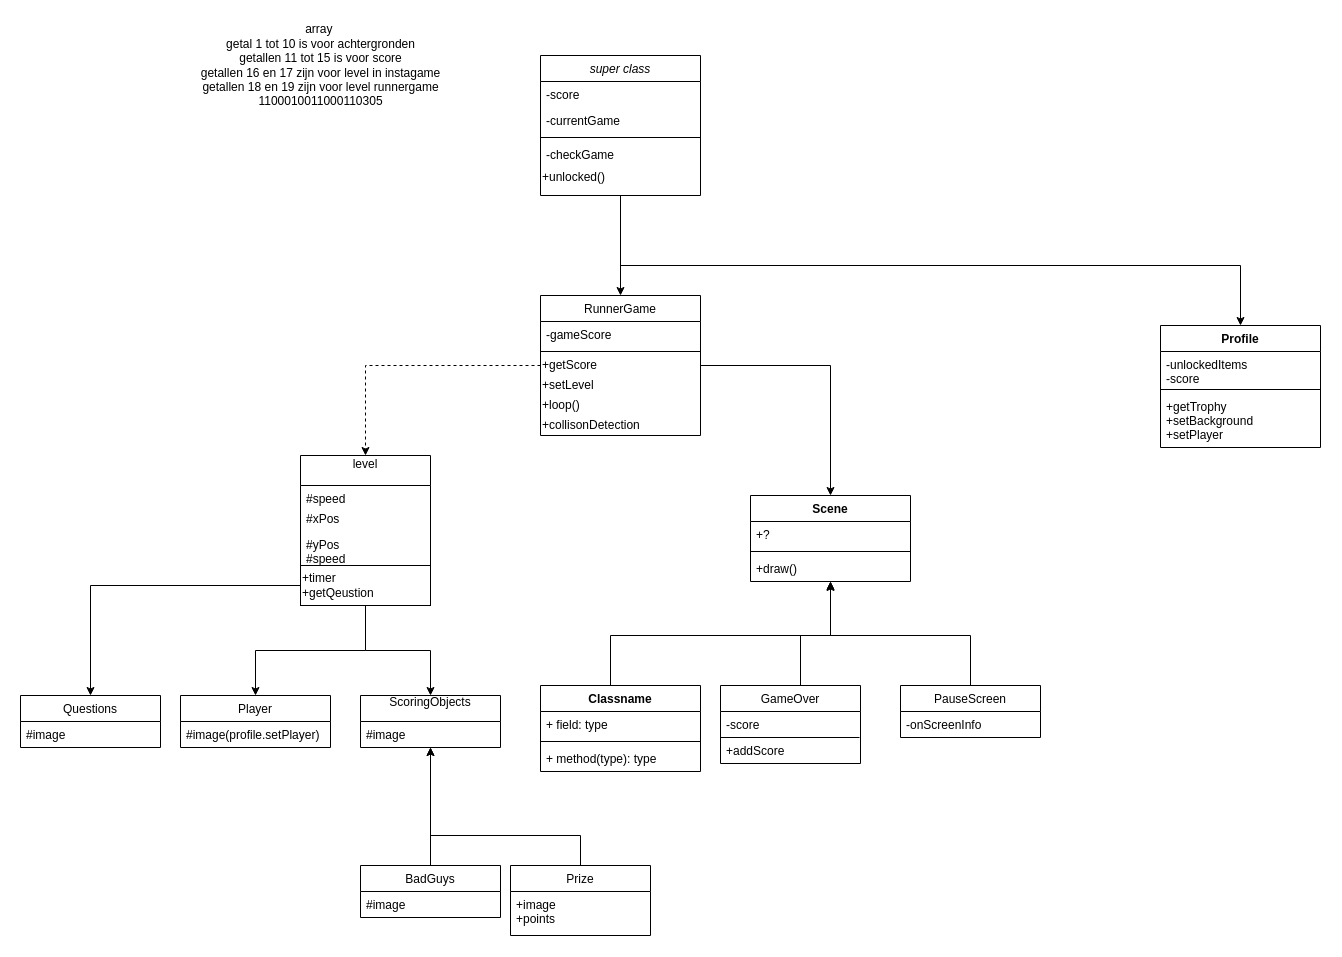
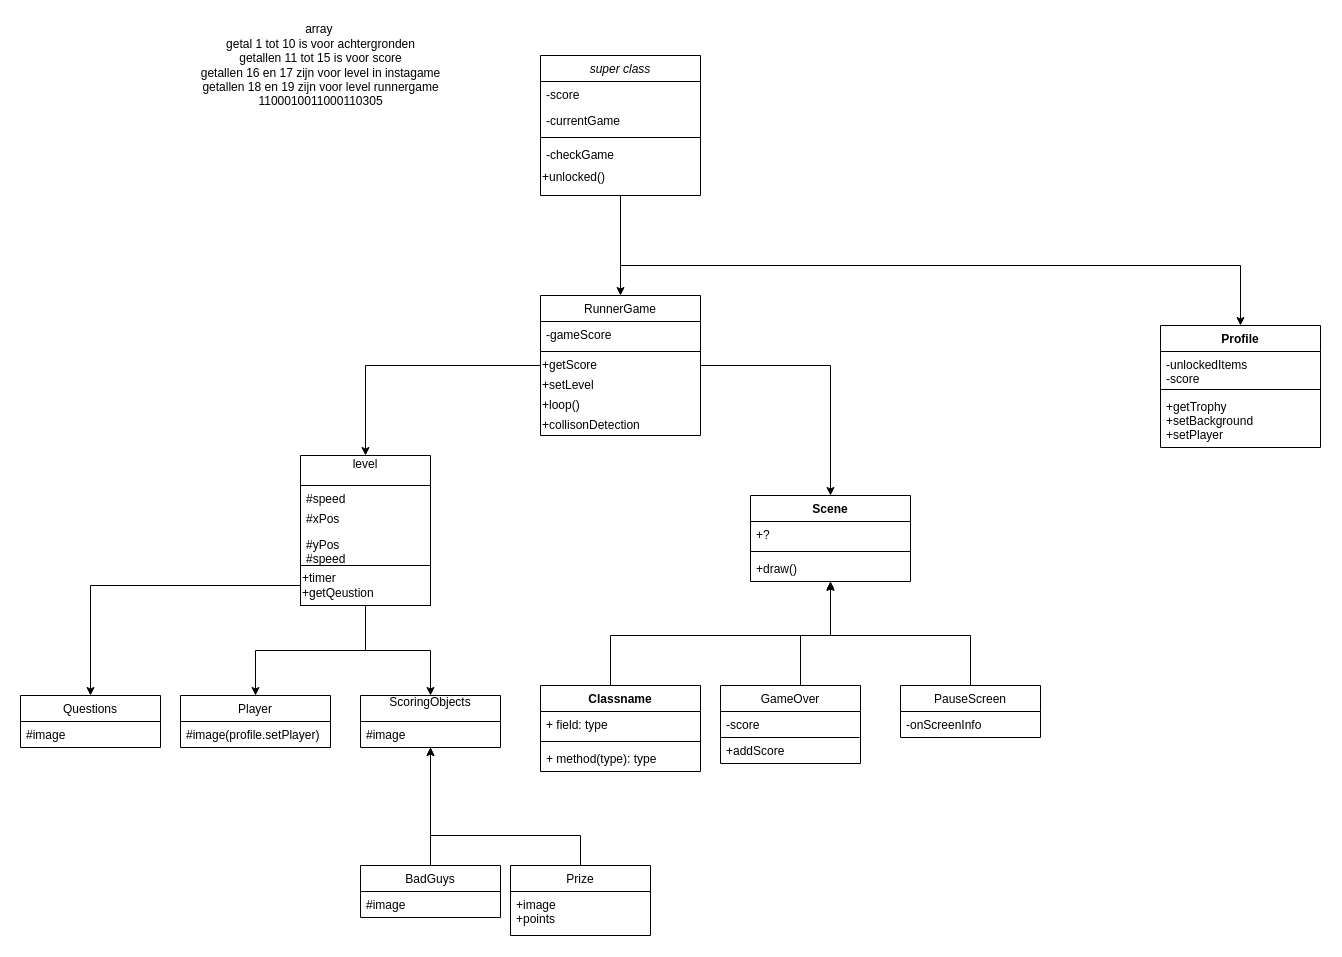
(411, 366) -> (411, 366)
